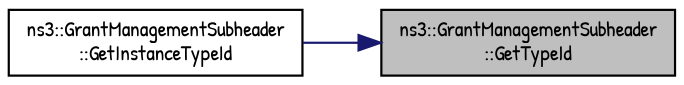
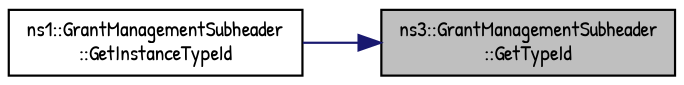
(156, 43) -> (156, 43)
